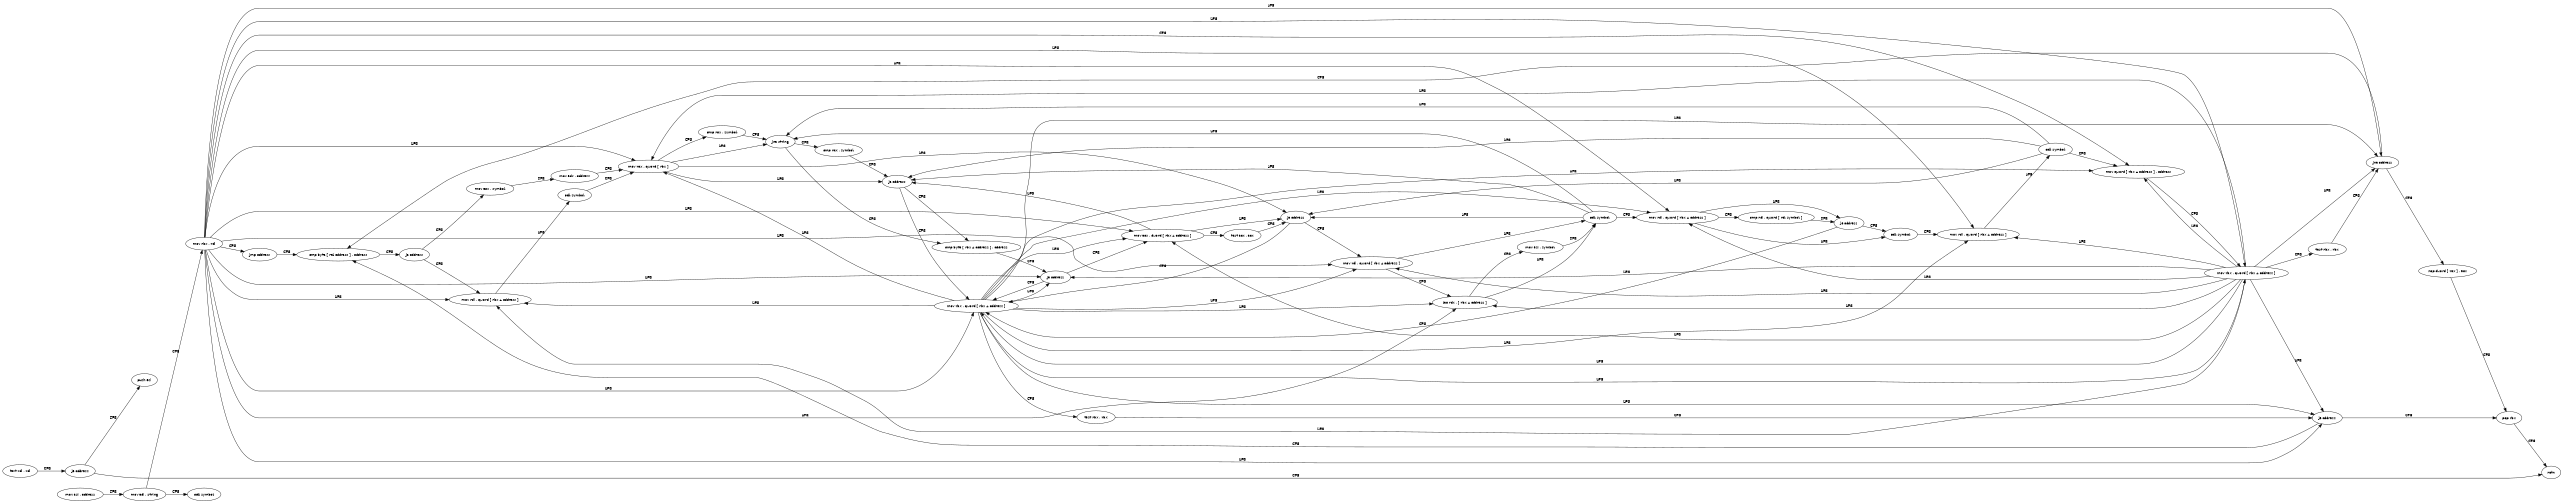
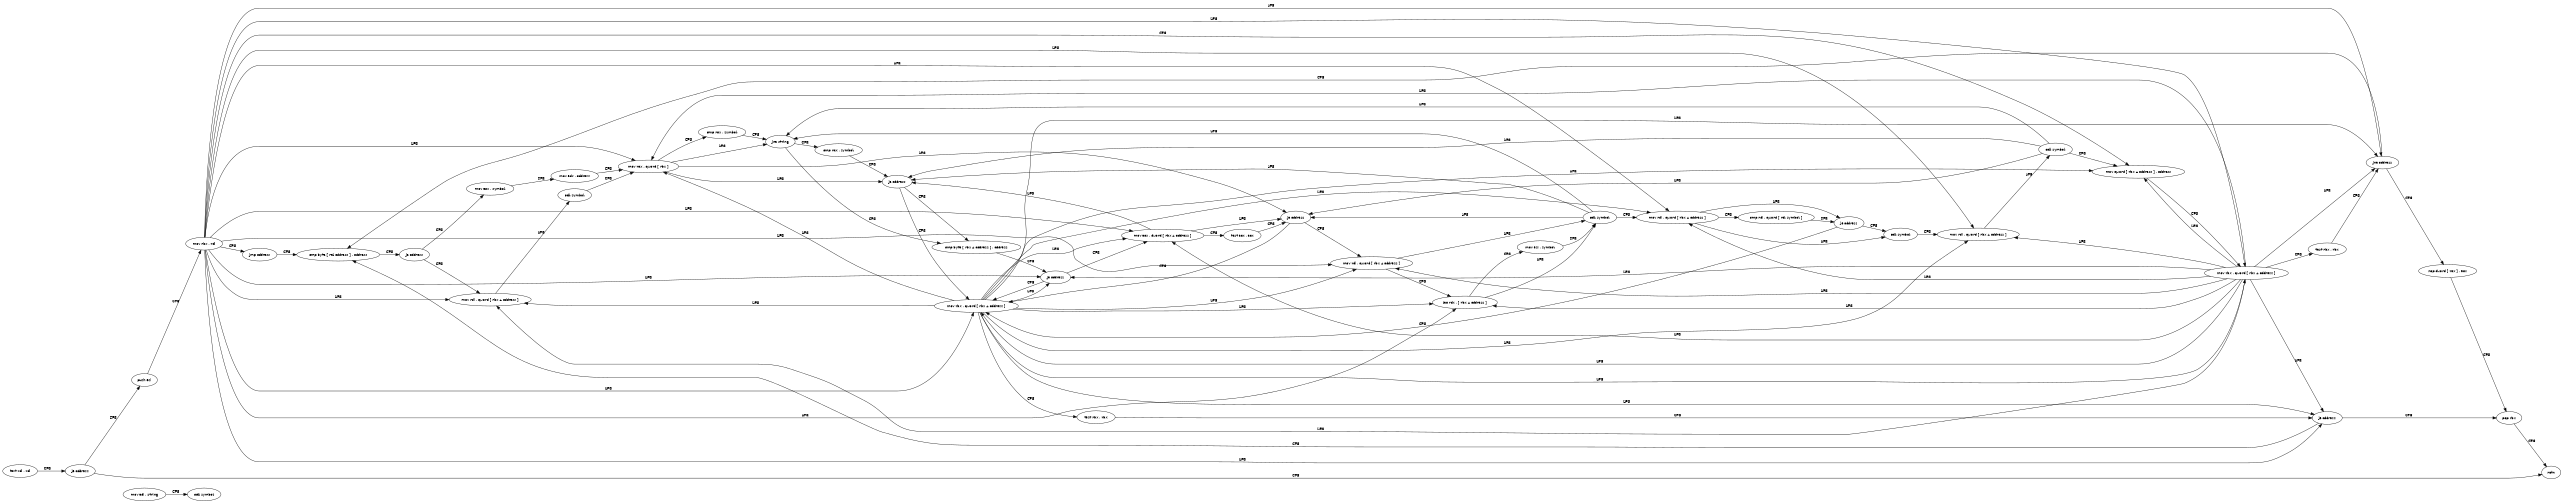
(174, 371) -> (174, 314)
(80, 494) -> none
